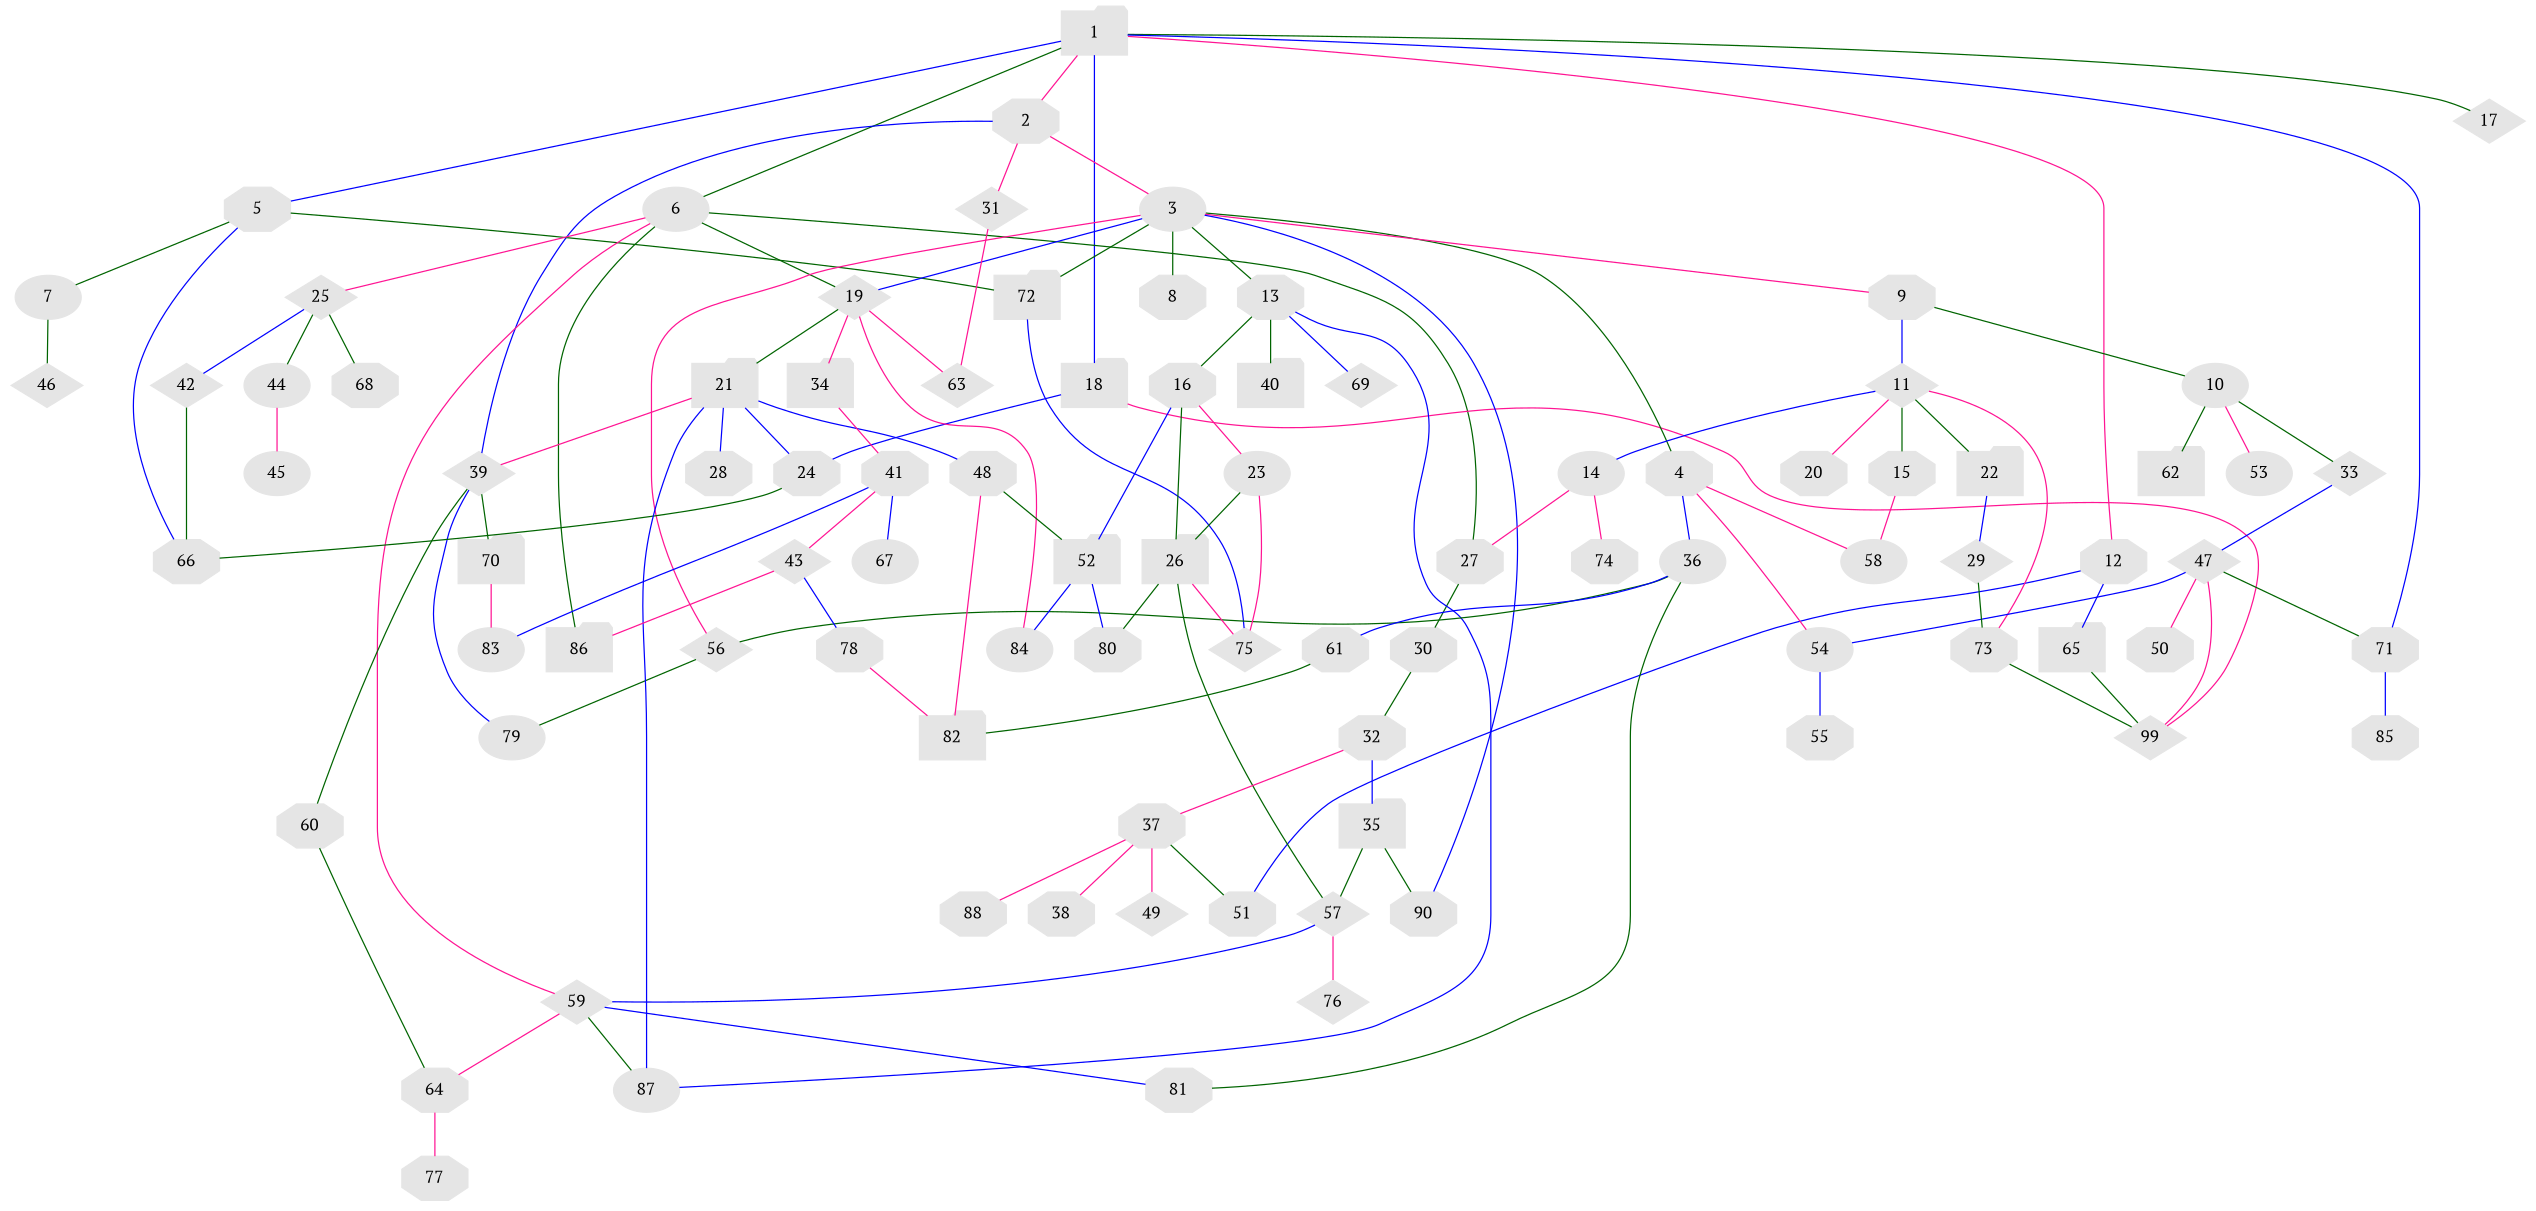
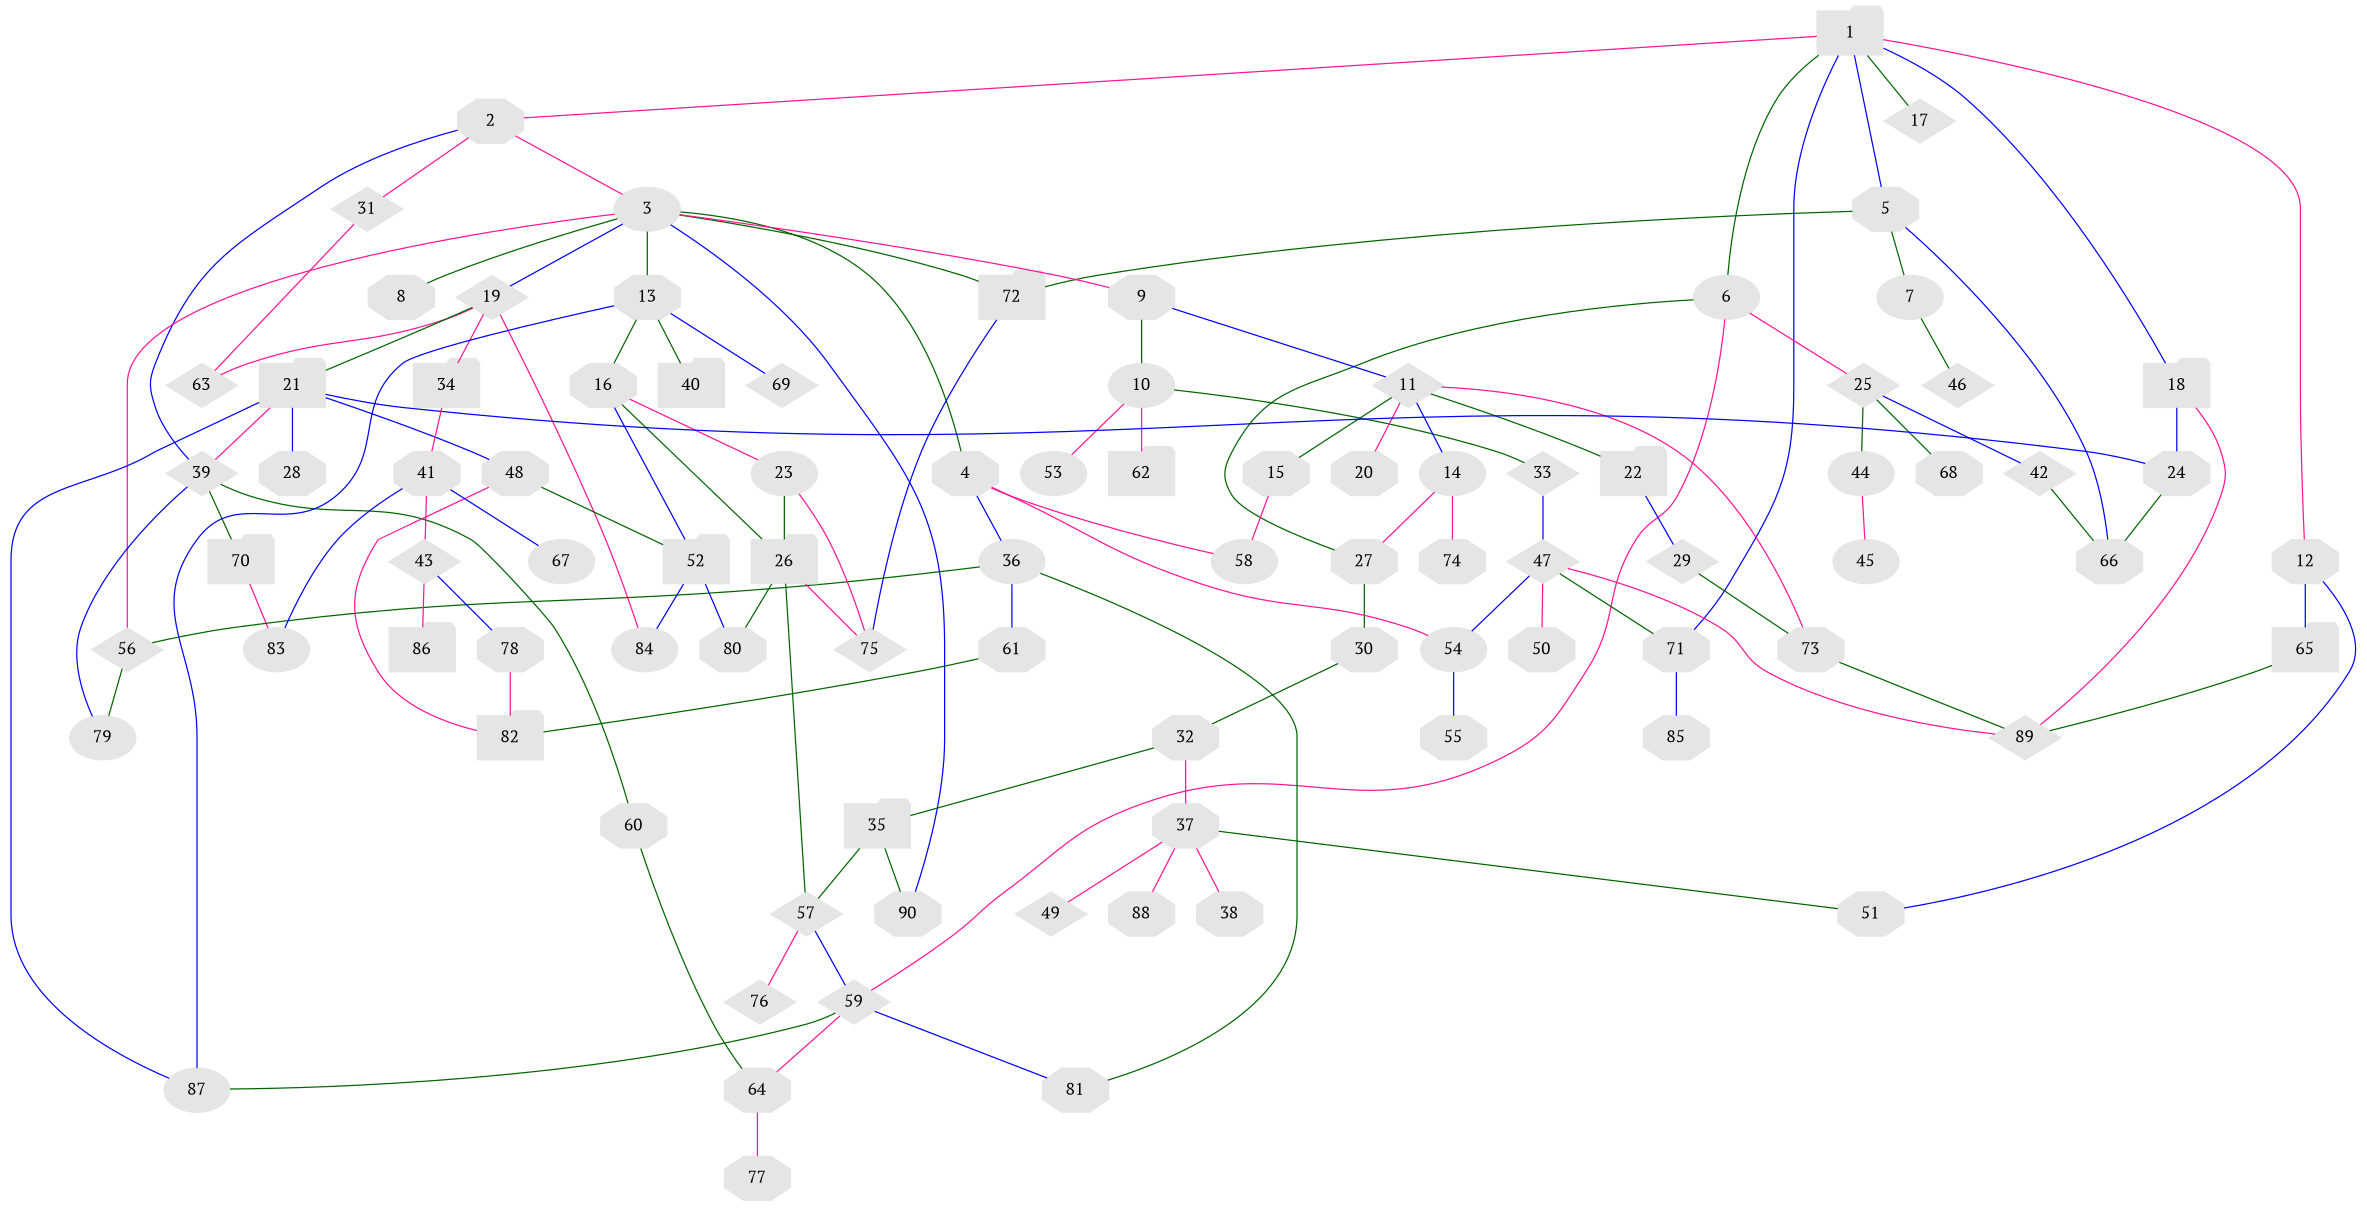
(759, 250) -> none
(558, 411) -> none
(2194, 429) -> (1142, 436)
(2150, 738) -> (2025, 738)
(1372, 790) -> (1032, 782)
